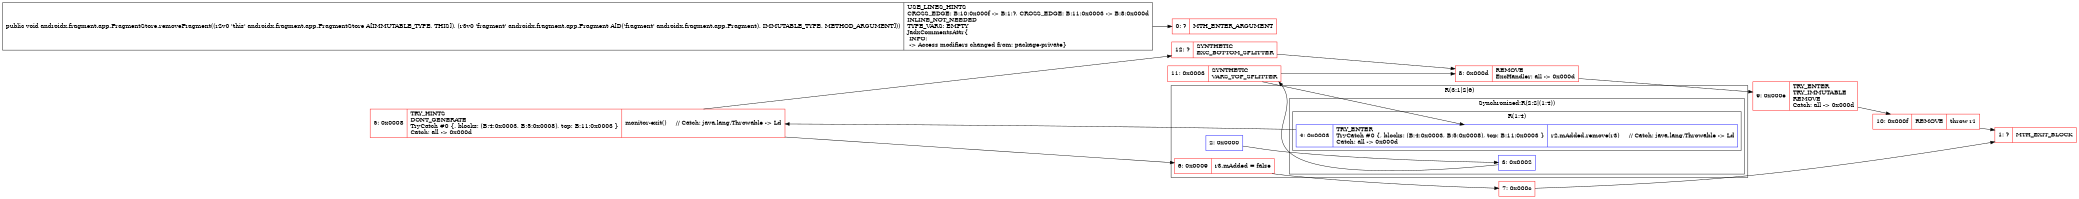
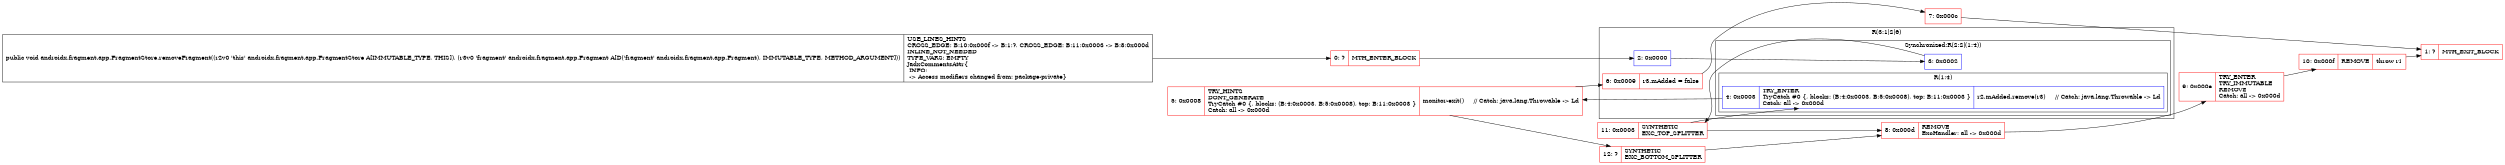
(1233, 26) -> (1384, 58)
none -> (1525, 58)
(1245, 77) -> (1673, 133)
